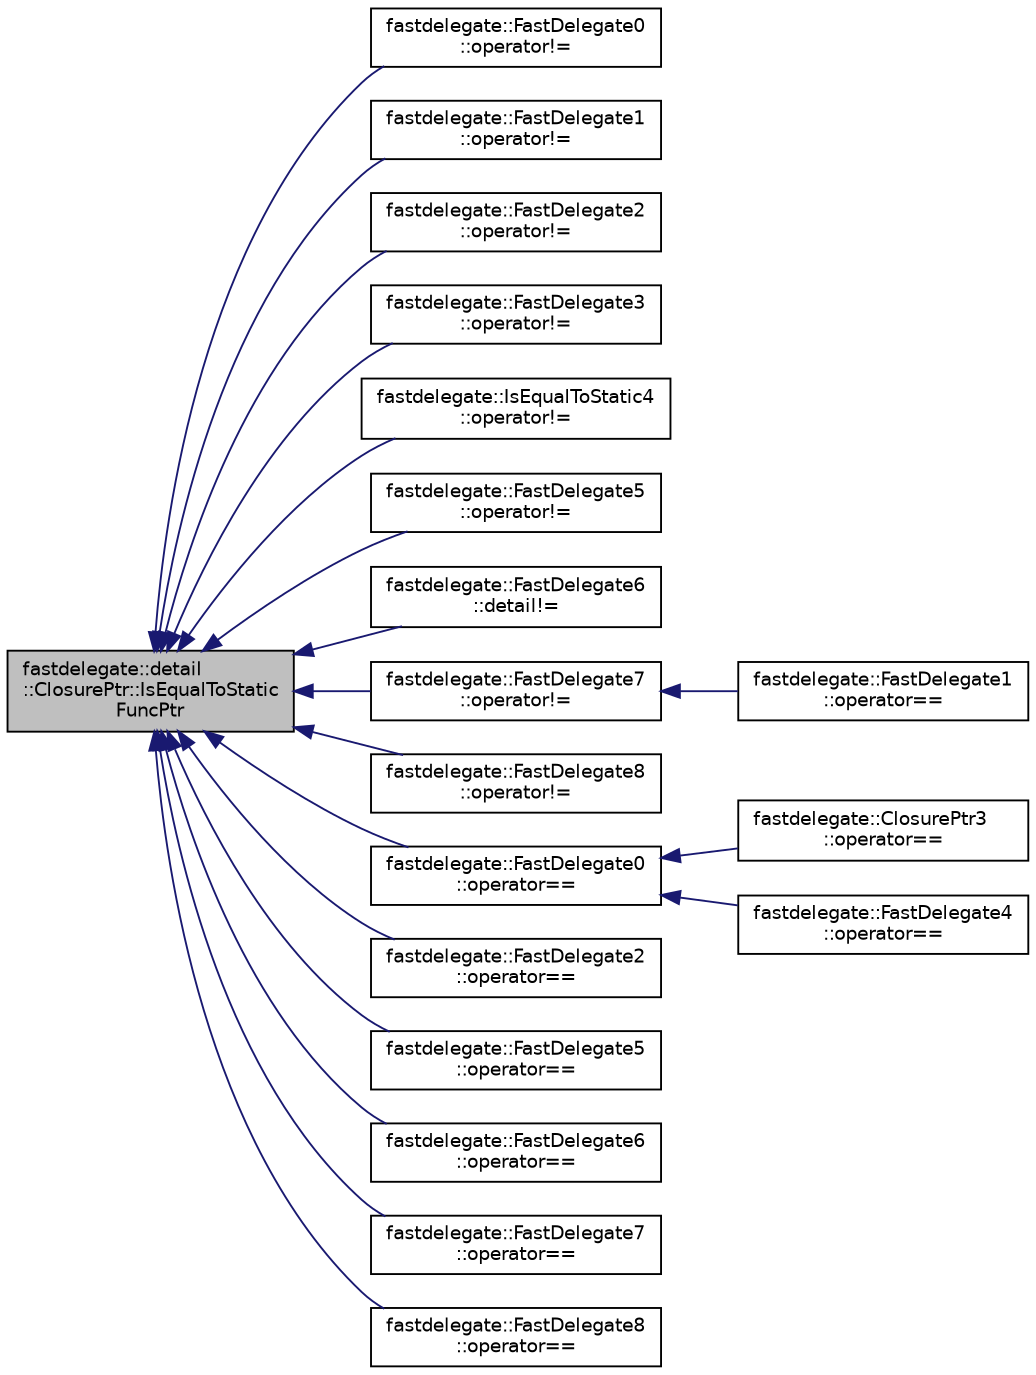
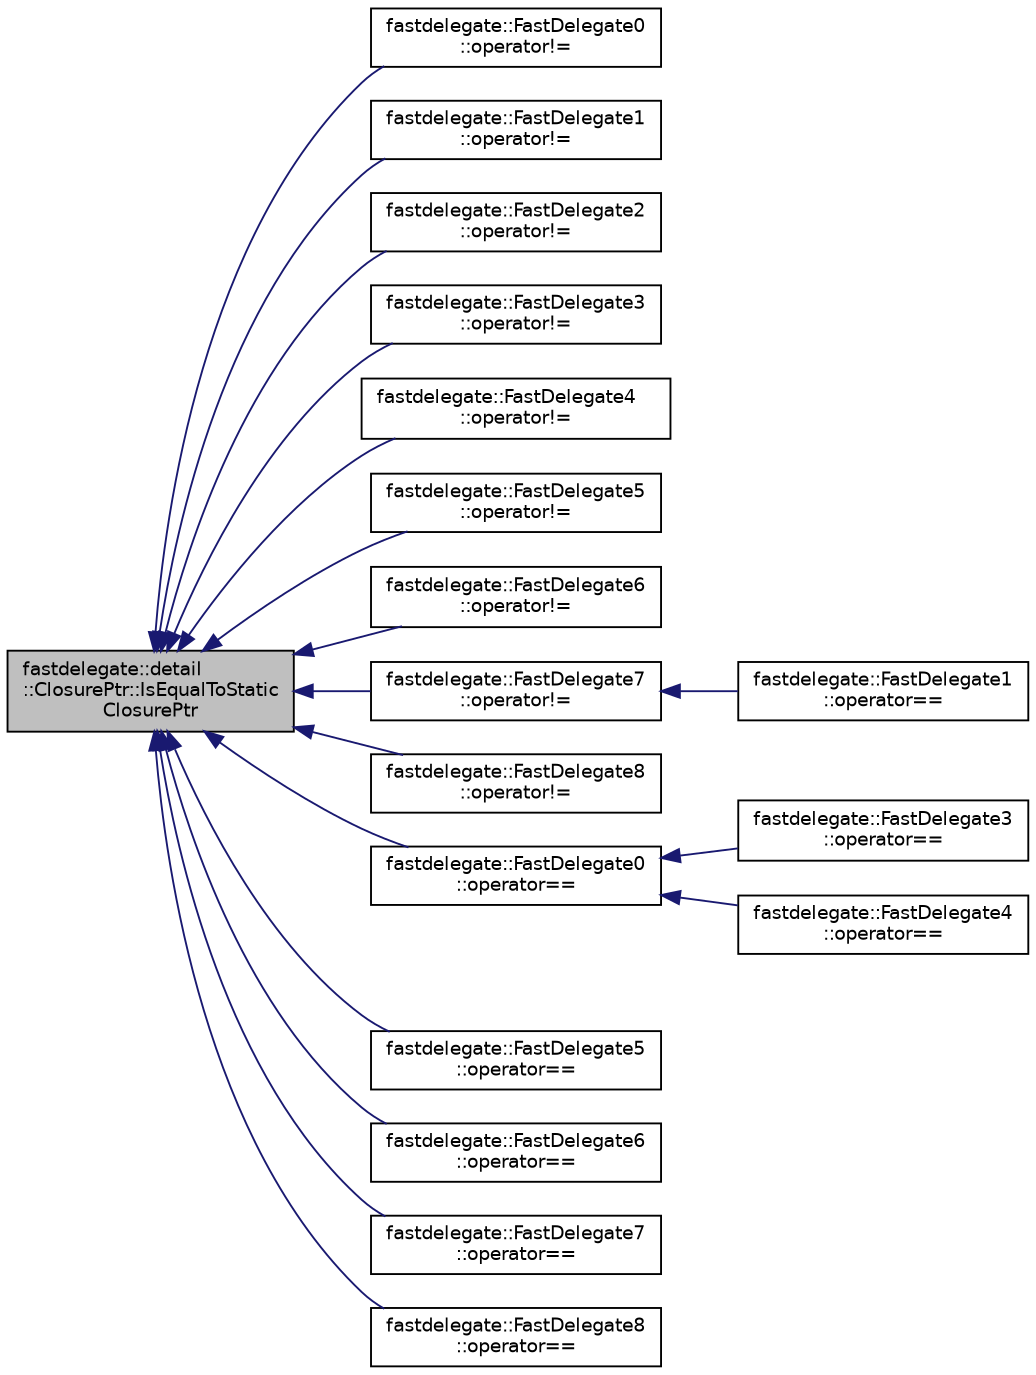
(516, 409) -> (516, 409)
(516, 597) -> (516, 597)
(151, 691) -> (151, 691)
(883, 831) -> (883, 831)
(516, 968) -> none
